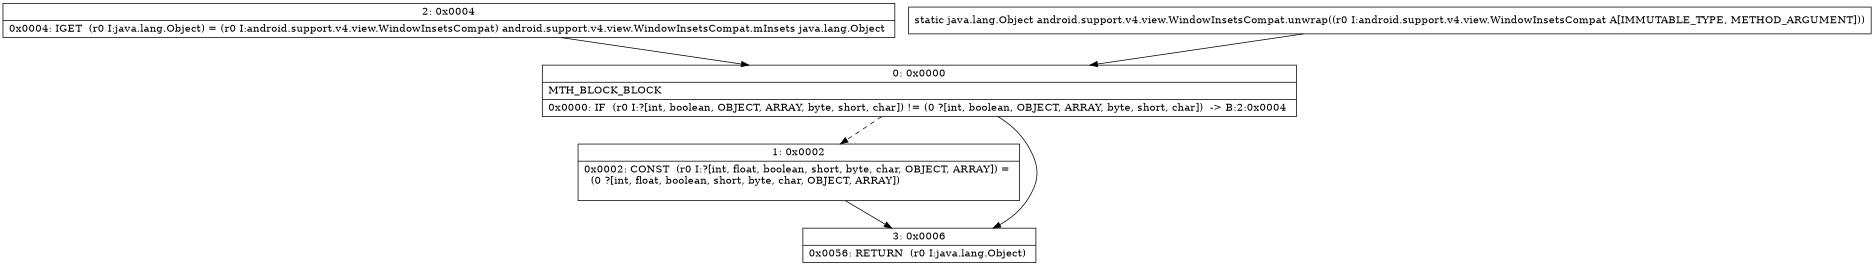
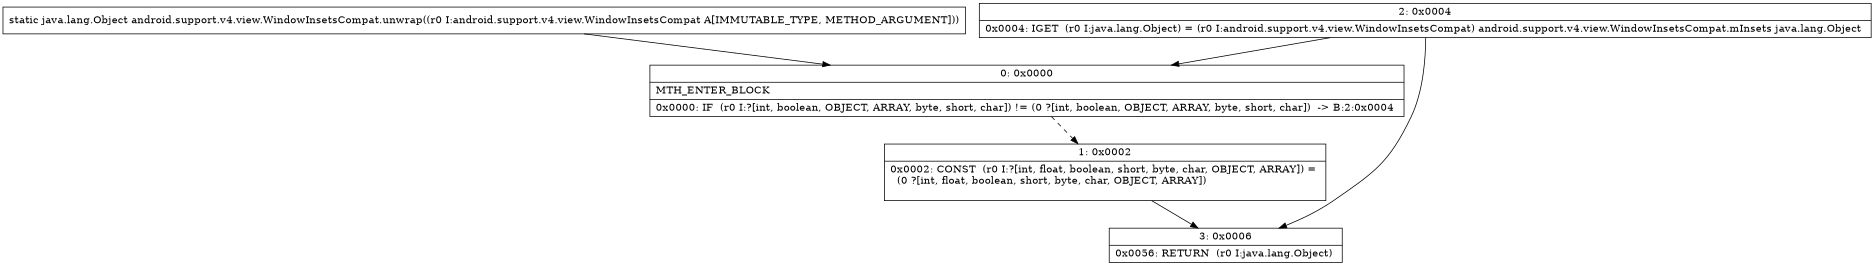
(605, 90) -> (713, 90)
(1037, 171) -> (1389, 155)
